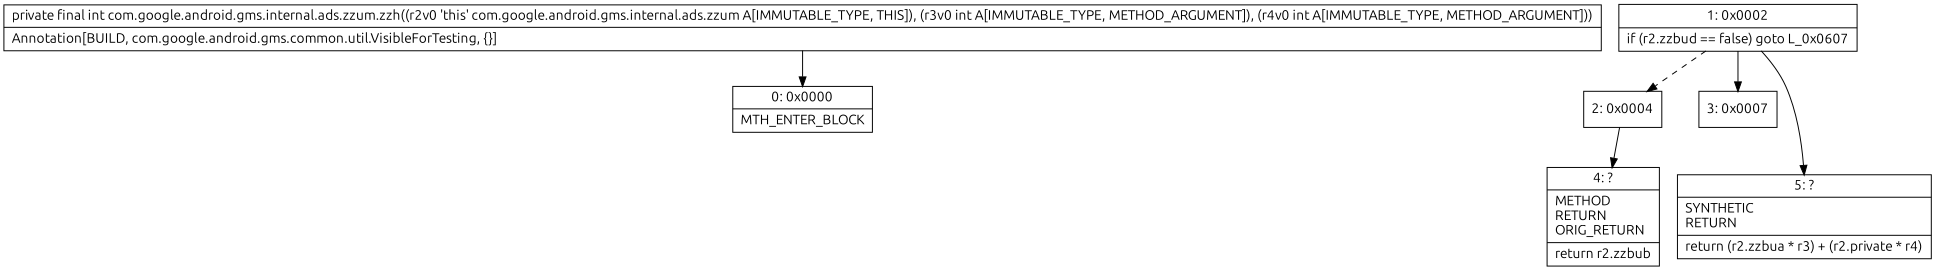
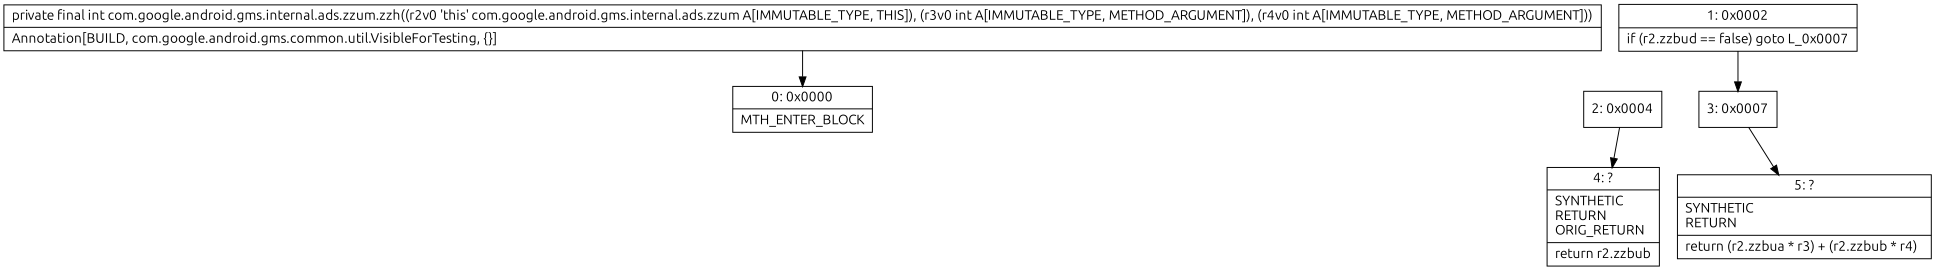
(1738, 39) -> (1738, 39)
(1681, 68) -> none
(1792, 104) -> (1761, 147)
(1583, 201) -> (1589, 201)
(1804, 247) -> (1801, 247)
